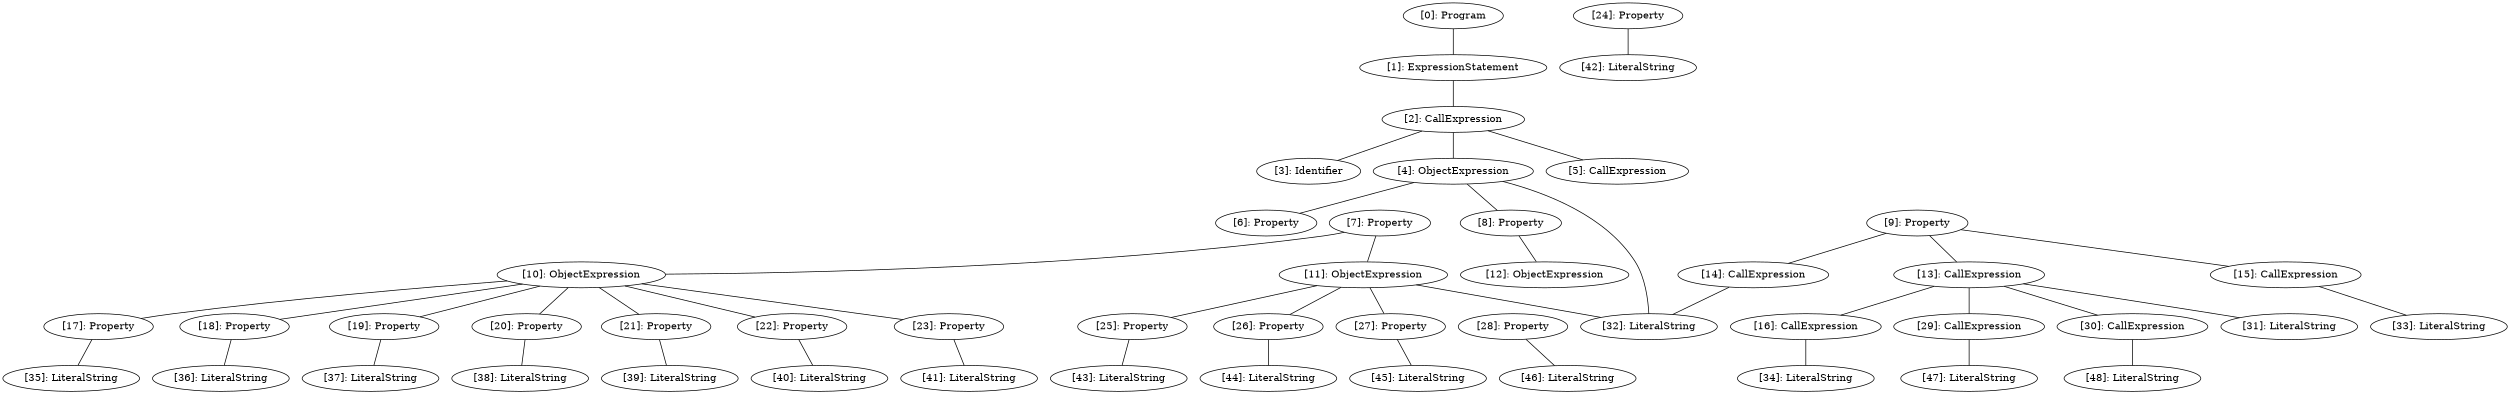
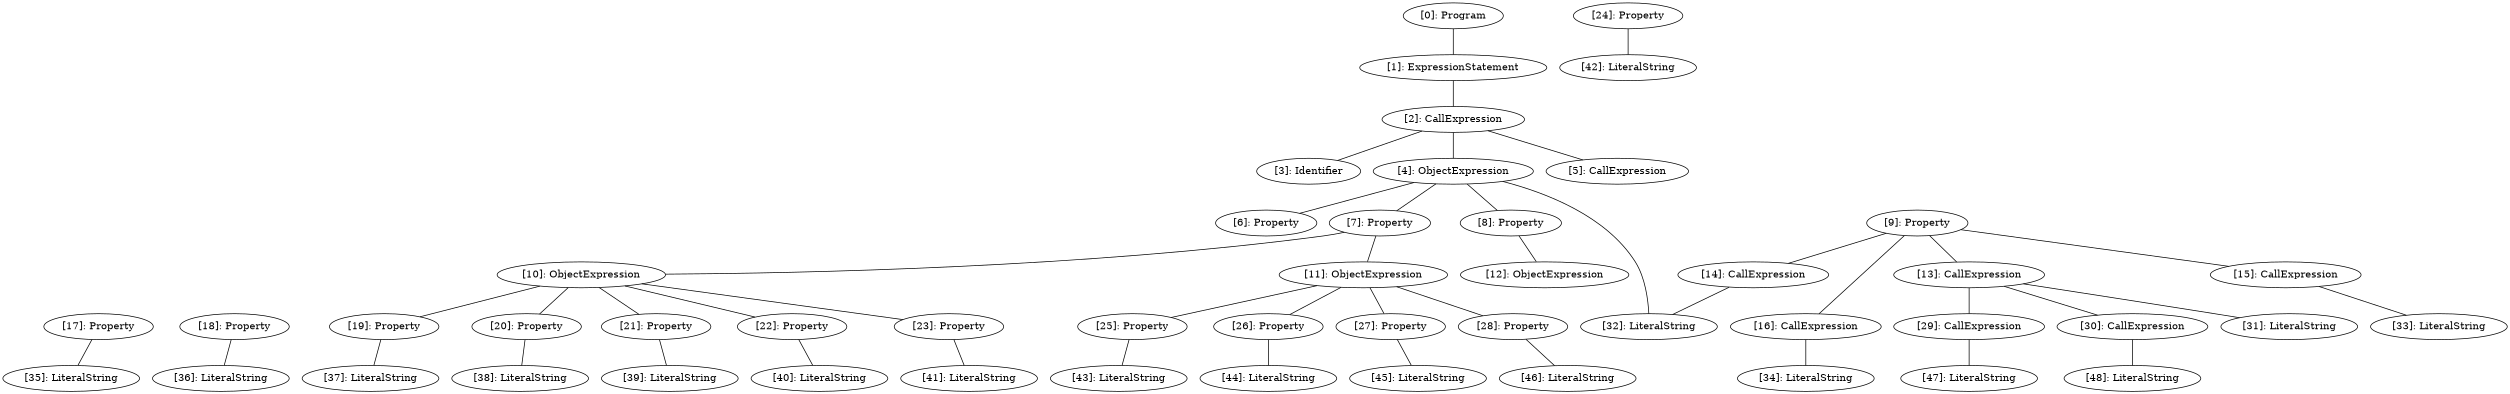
none -> (1416, 197)
(324, 297) -> none
(1509, 301) -> (1440, 301)
(1887, 301) -> (1862, 275)
(401, 302) -> none
